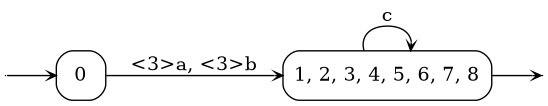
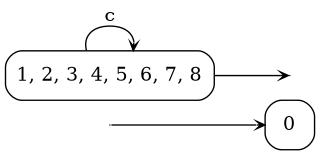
(190, 76) -> none
